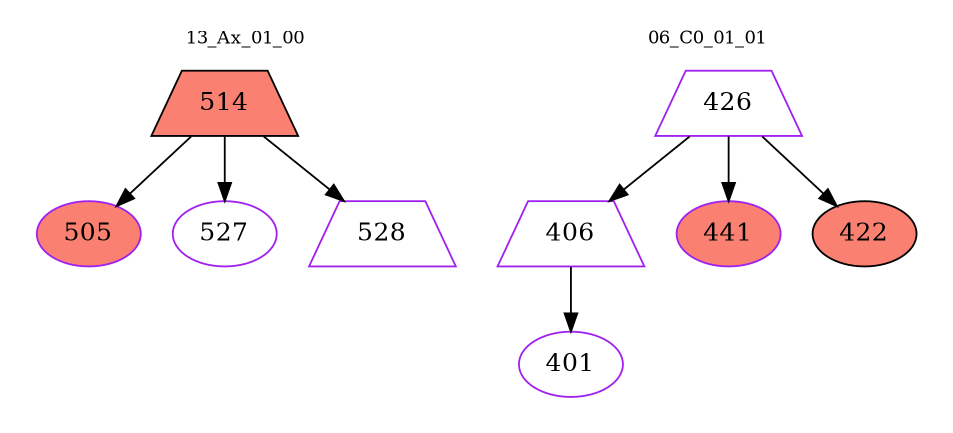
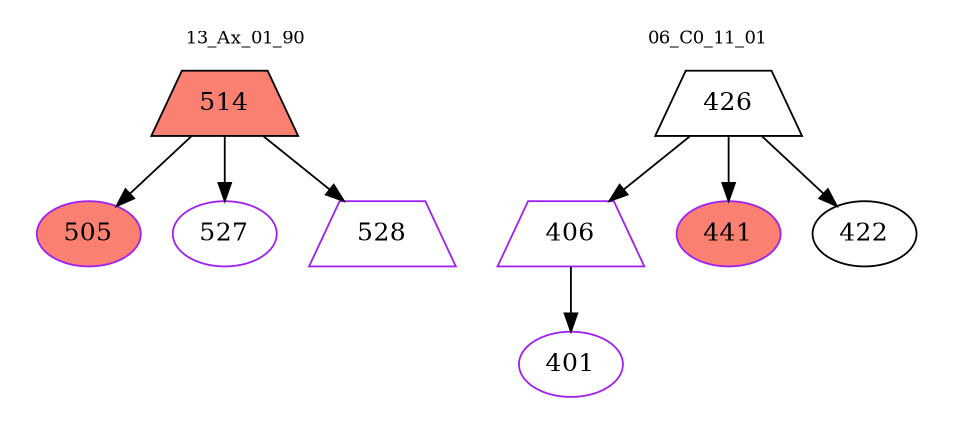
(246, 39) -> (246, 39)
(708, 39) -> (708, 39)
(729, 103) -> (729, 103)
(865, 234) -> (865, 234)
